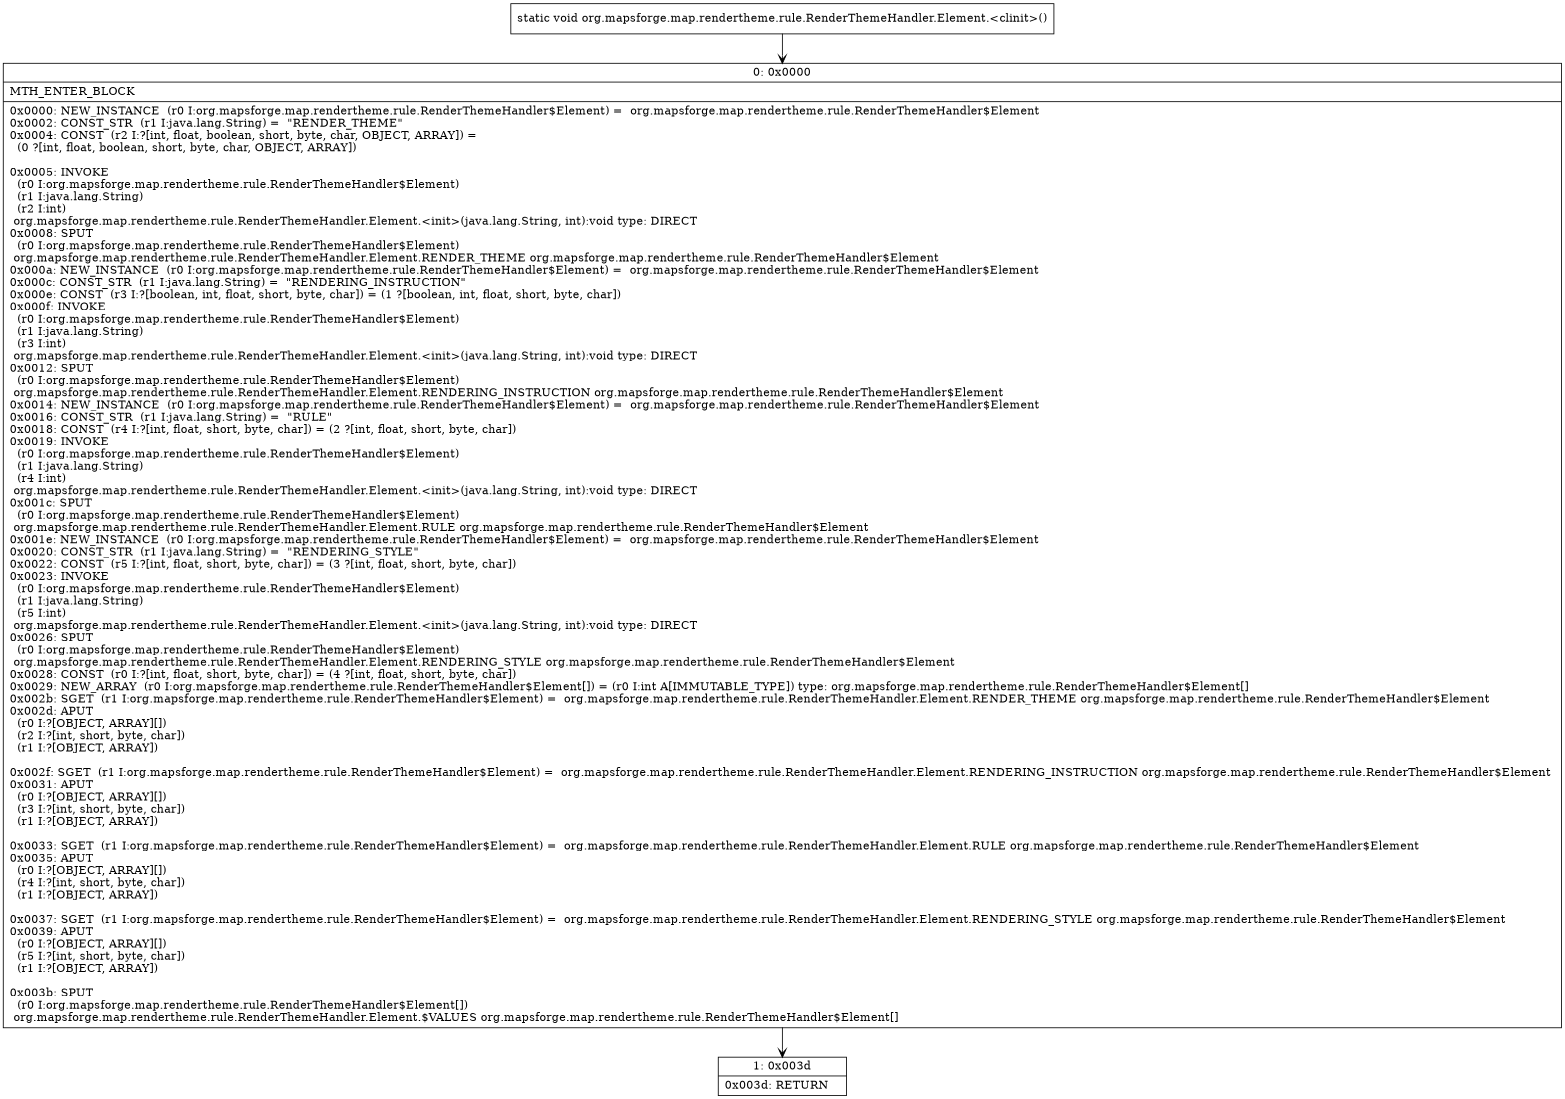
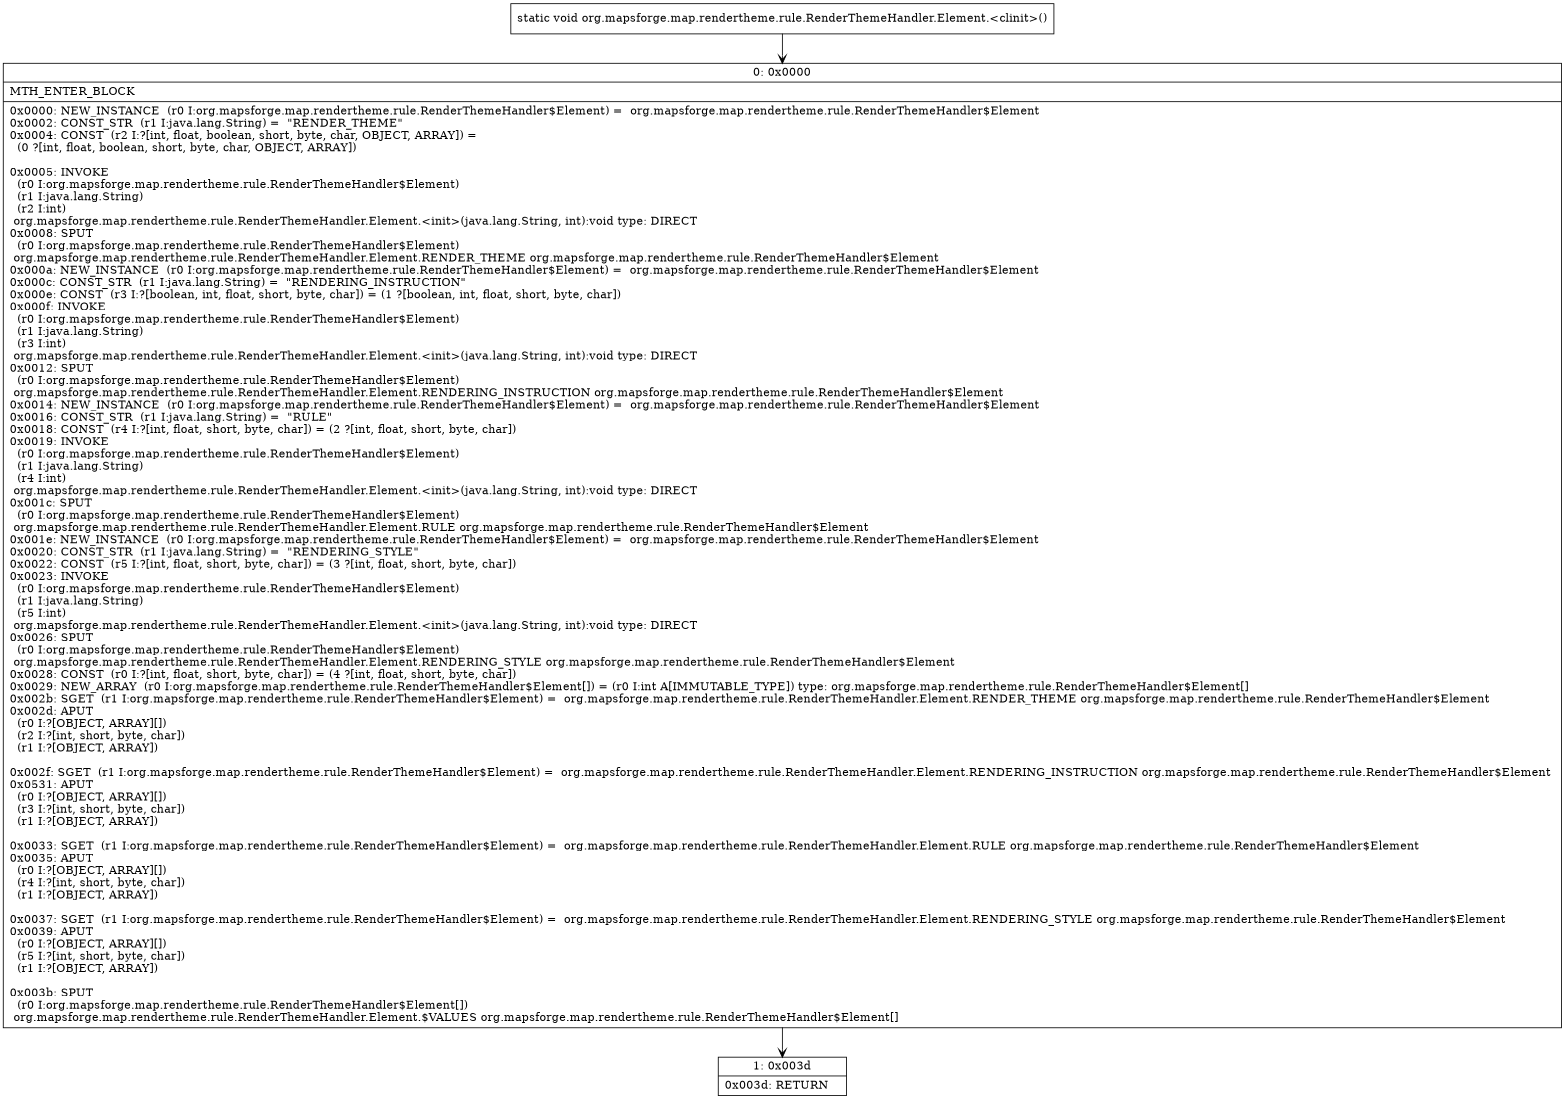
(56, 785) -> (56, 785)
